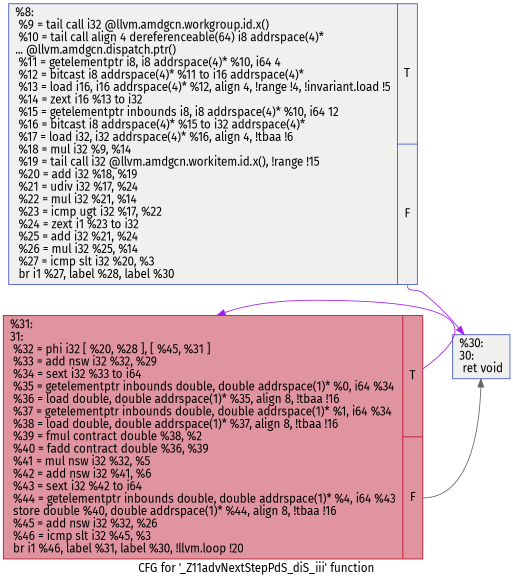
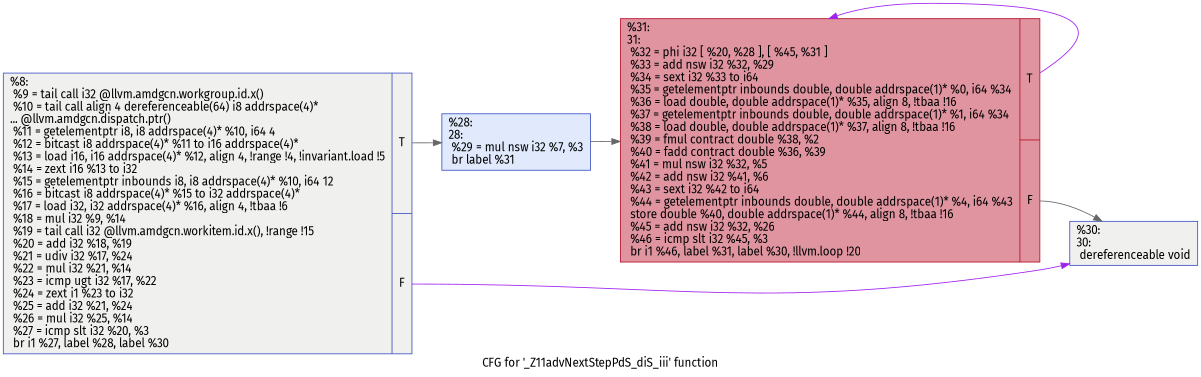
none -> (516, 142)
(481, 369) -> (1134, 255)
